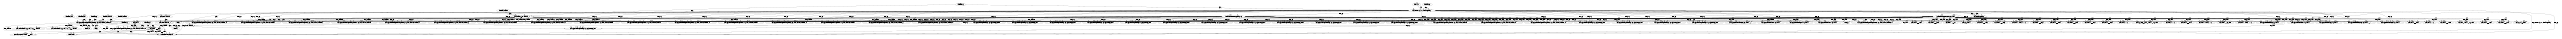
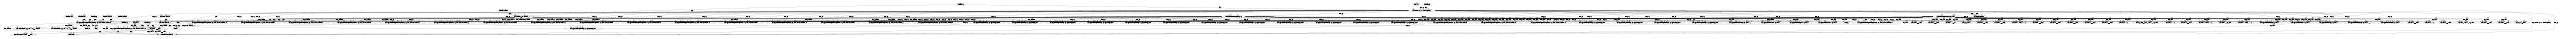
(1421, 8) -> (1422, 8)
